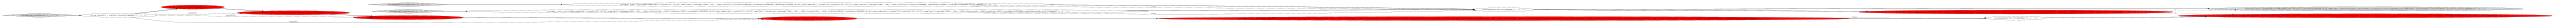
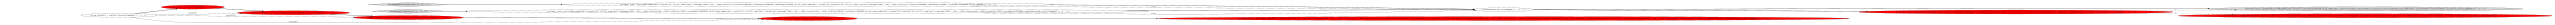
(40, 15) -> none
(2016, 18) -> none
